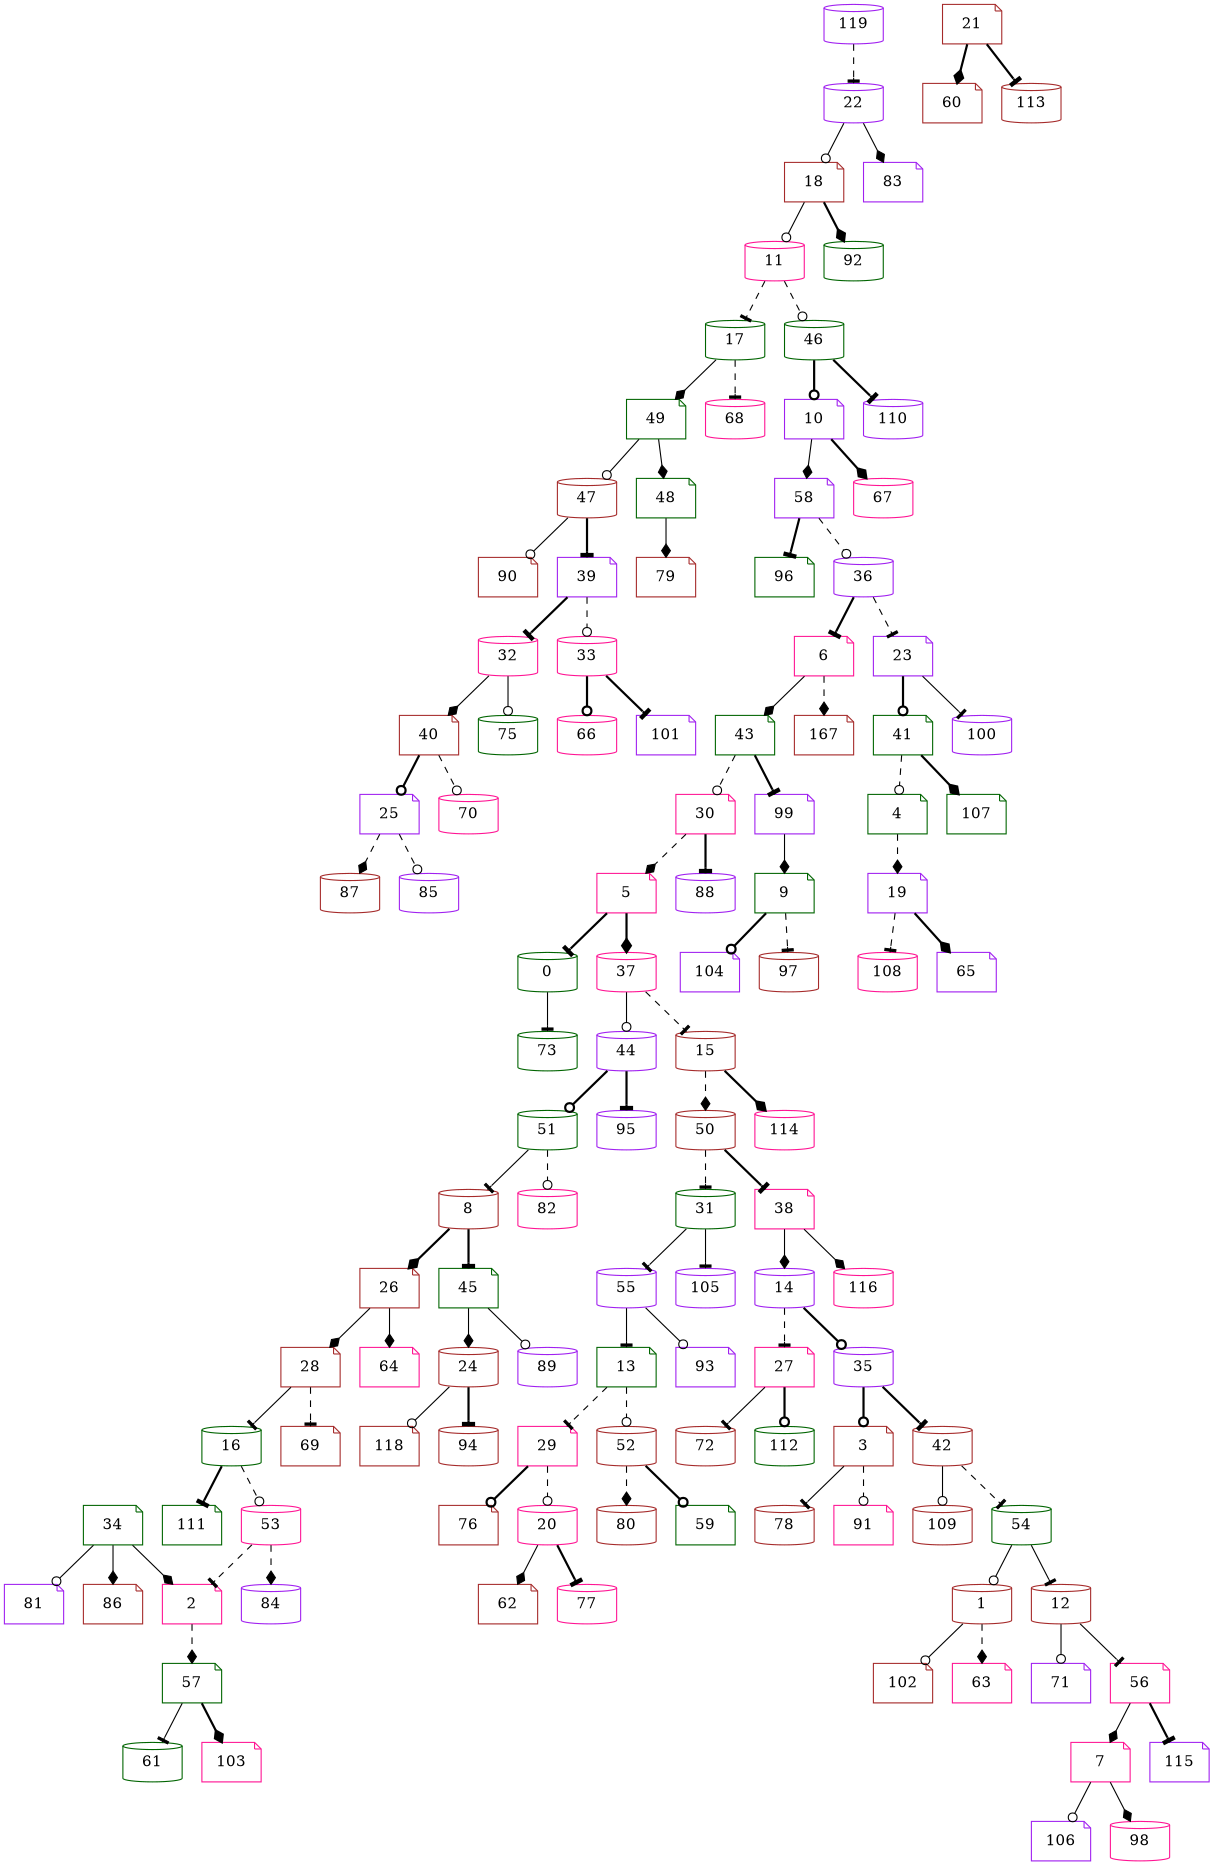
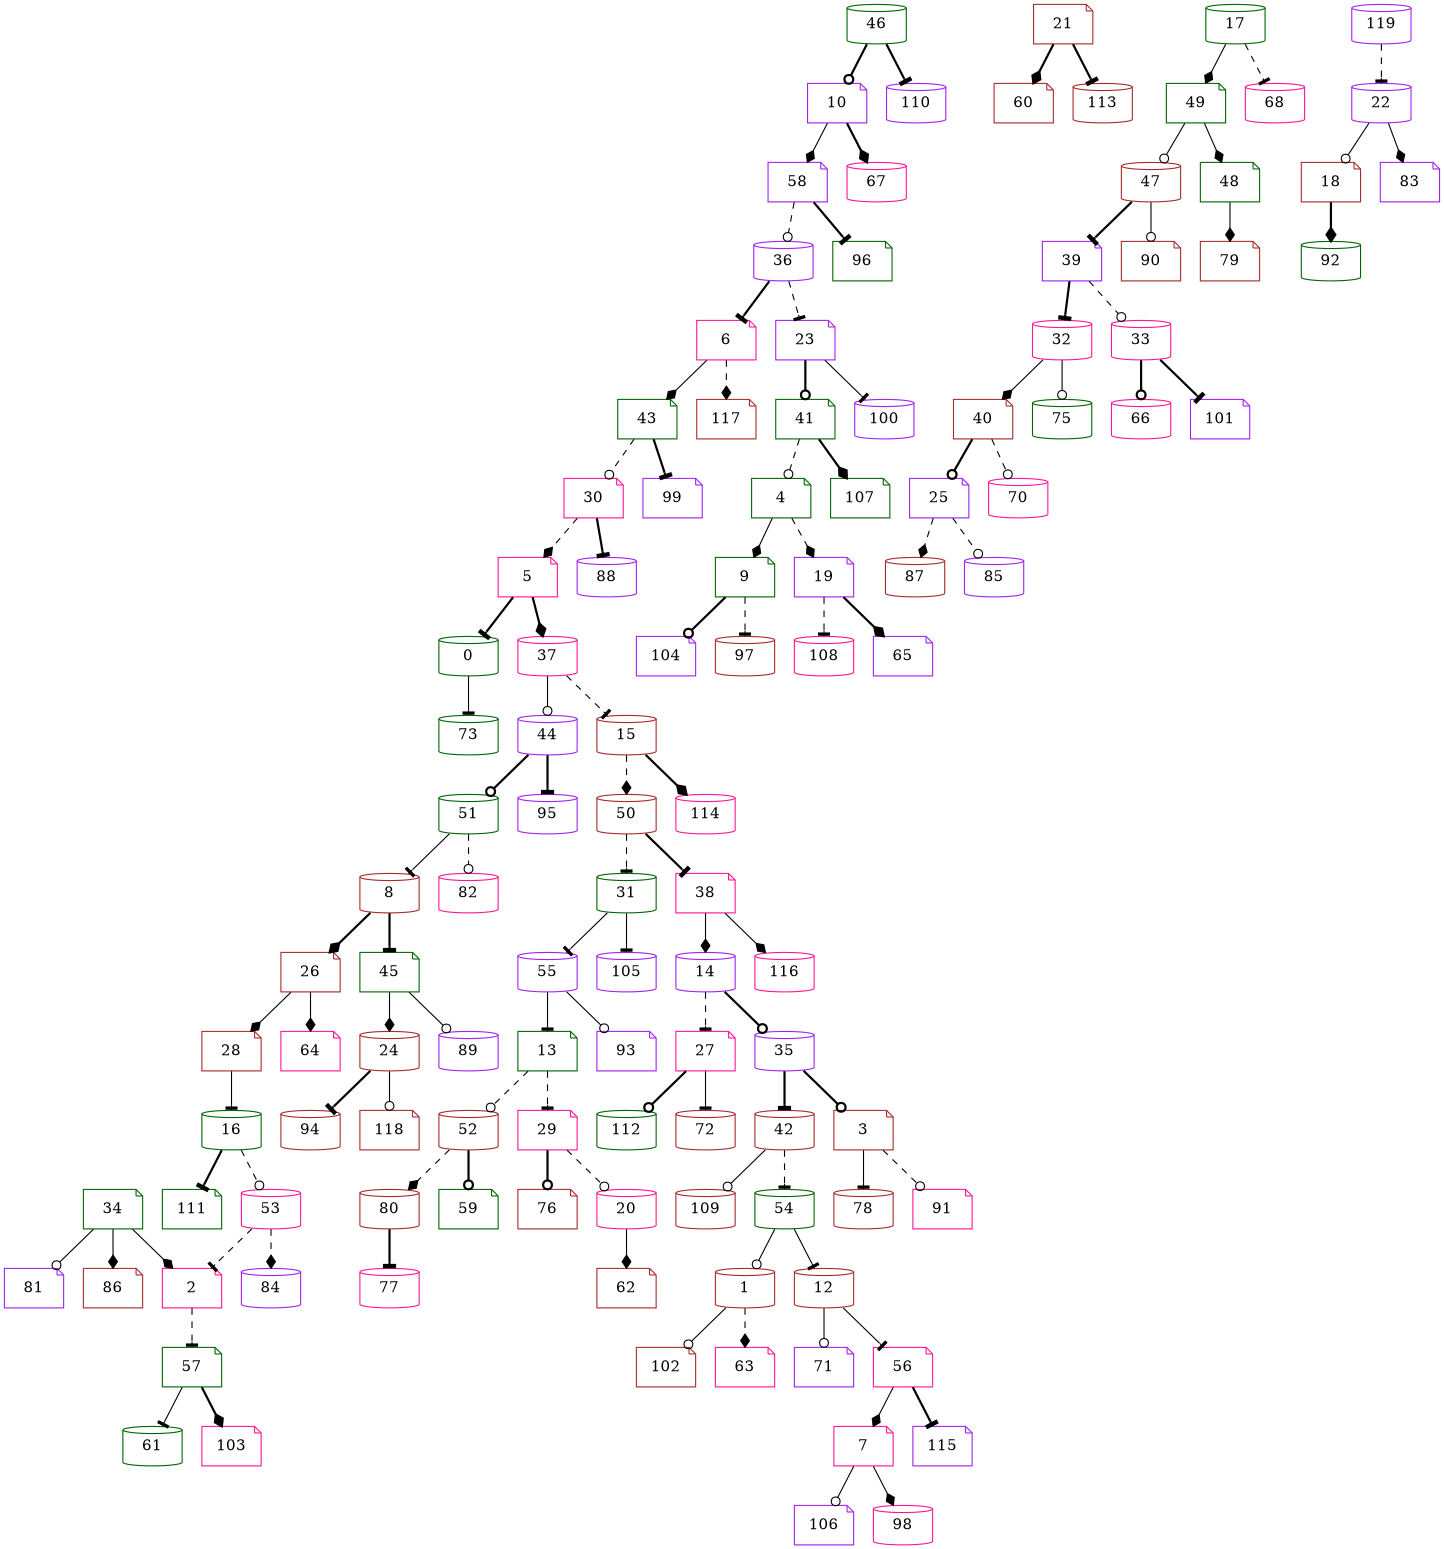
(775, 261) -> none
(824, 735) -> (726, 419)
(785, 847) -> (766, 532)
(311, 1446) -> none
(566, 1562) -> (390, 1246)
(192, 1637) -> (192, 1325)
